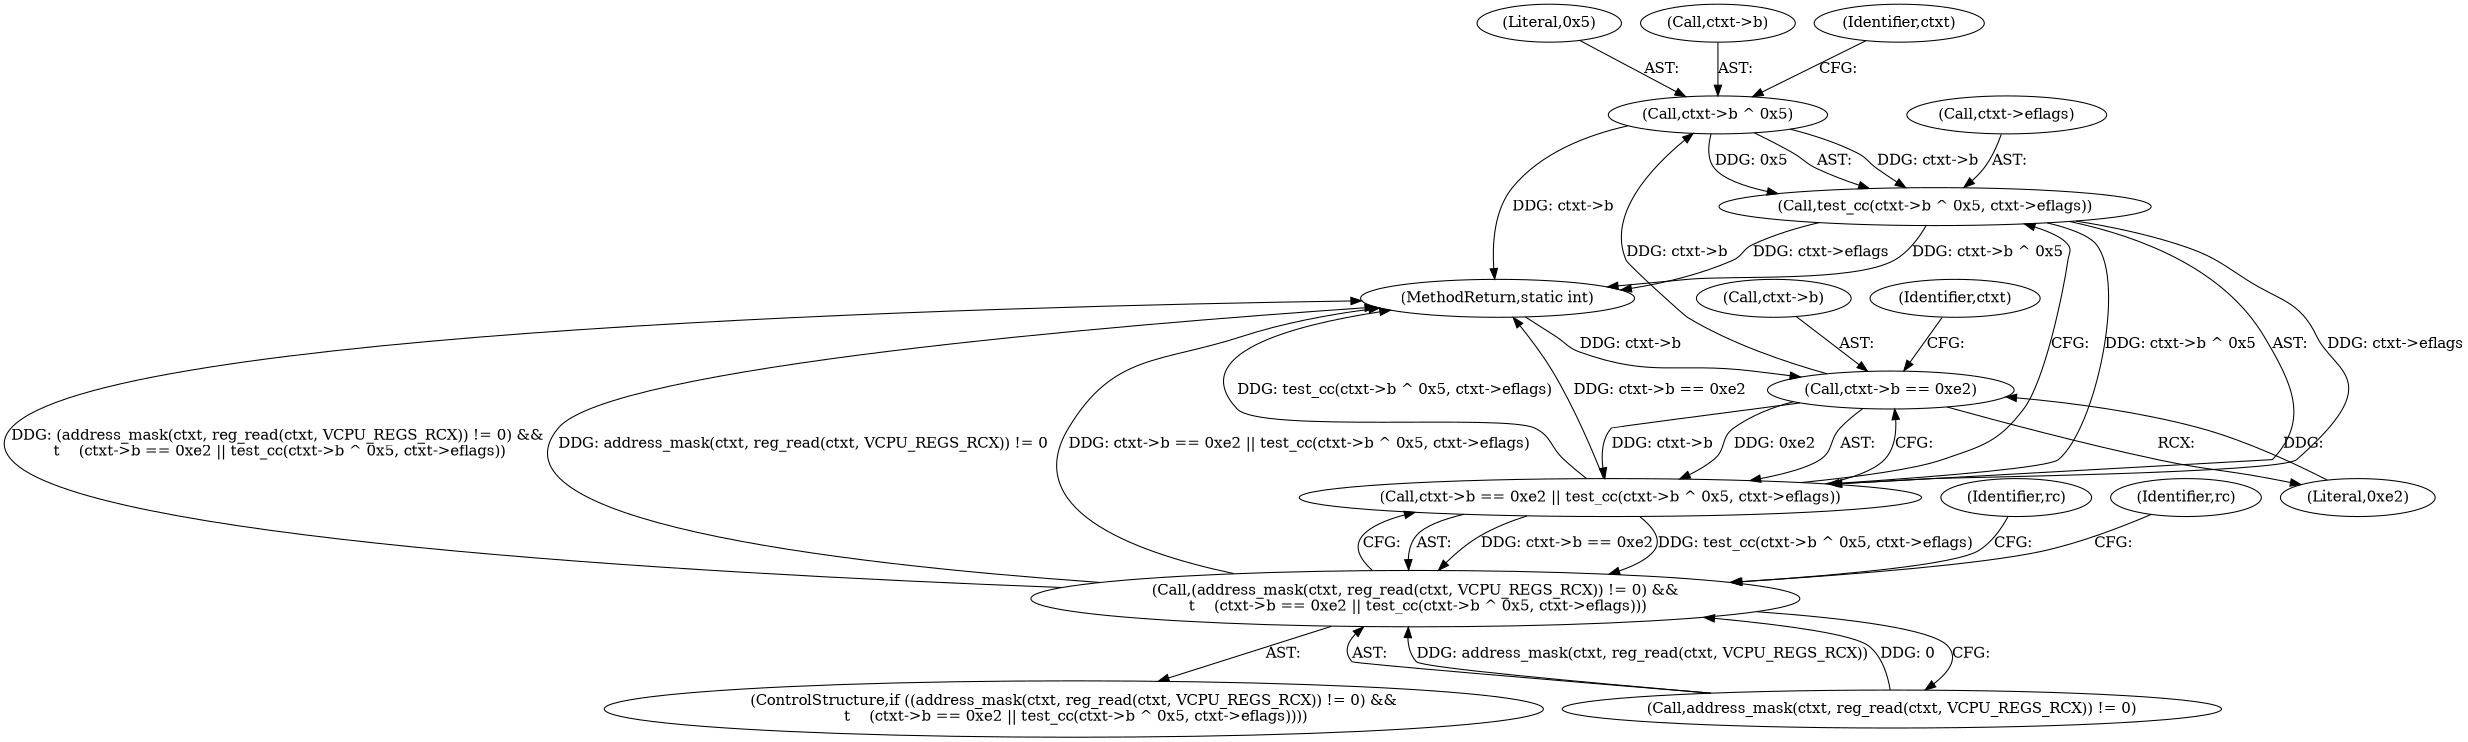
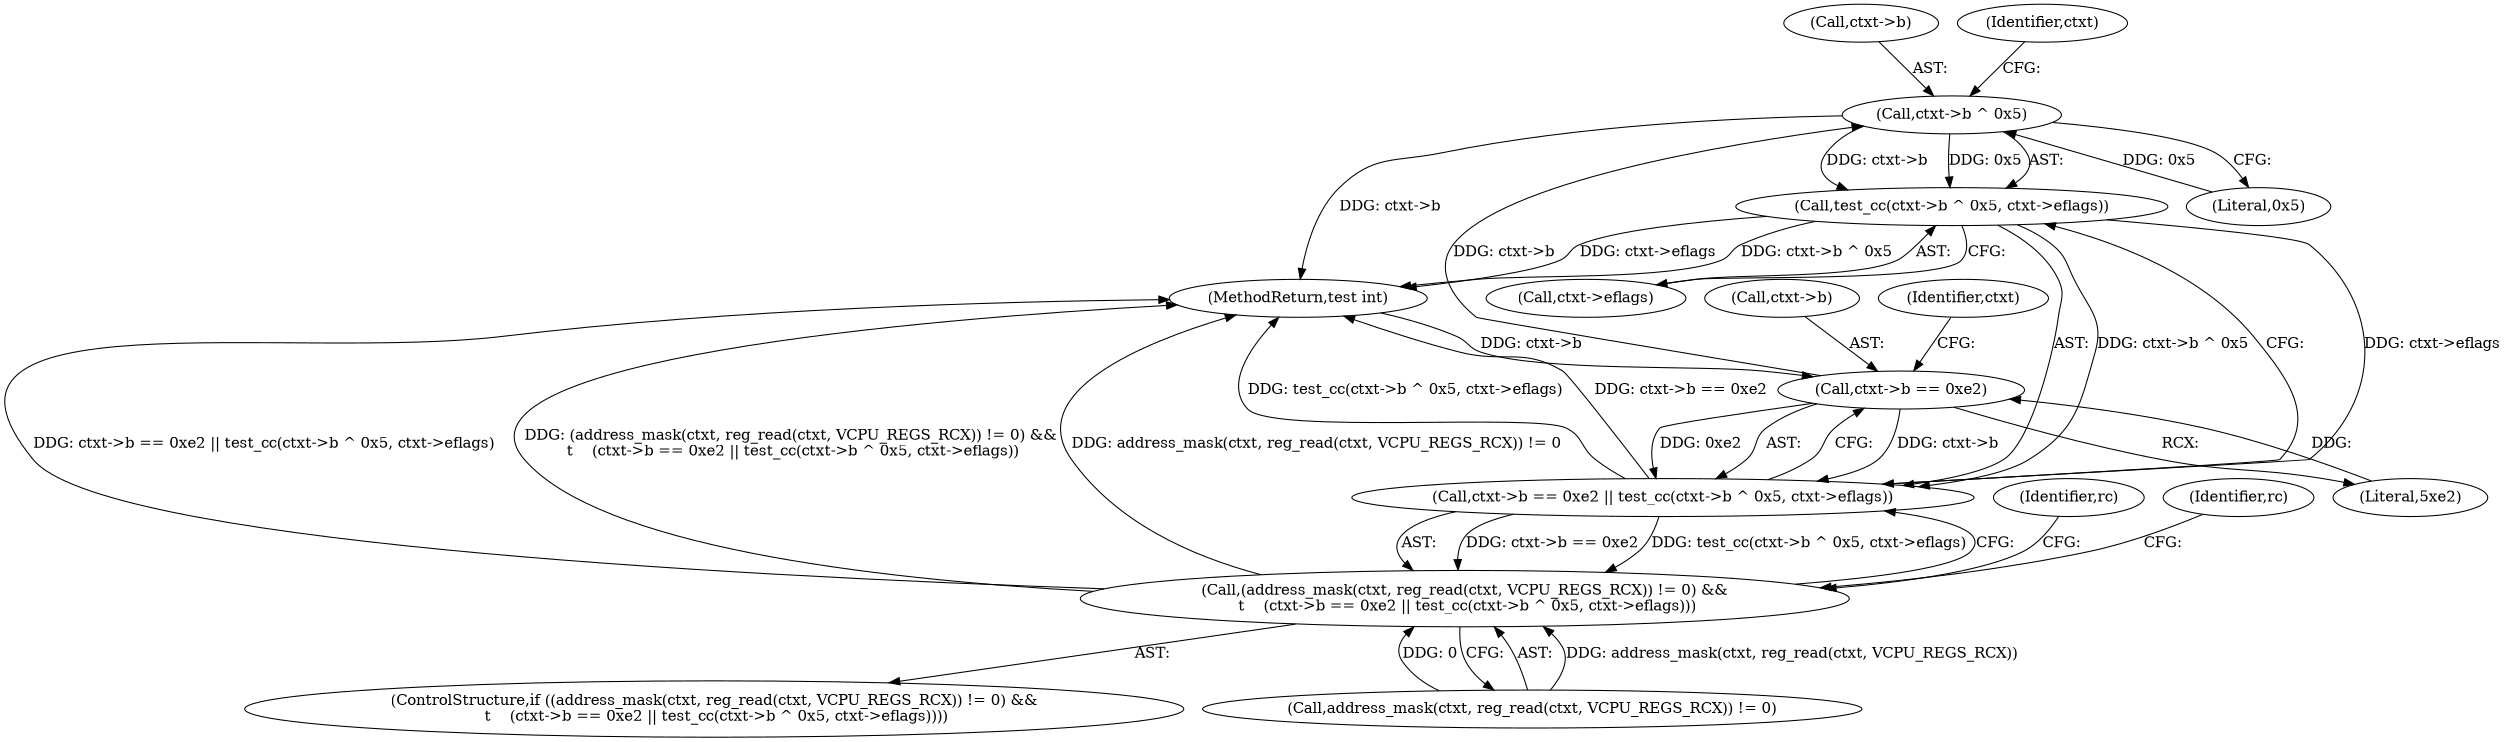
(1664, 69) -> (2159, 161)
none -> (2154, 135)
none -> (1866, 275)
(1498, 298) -> (1298, 298)
(2358, 498) -> (2410, 498)
